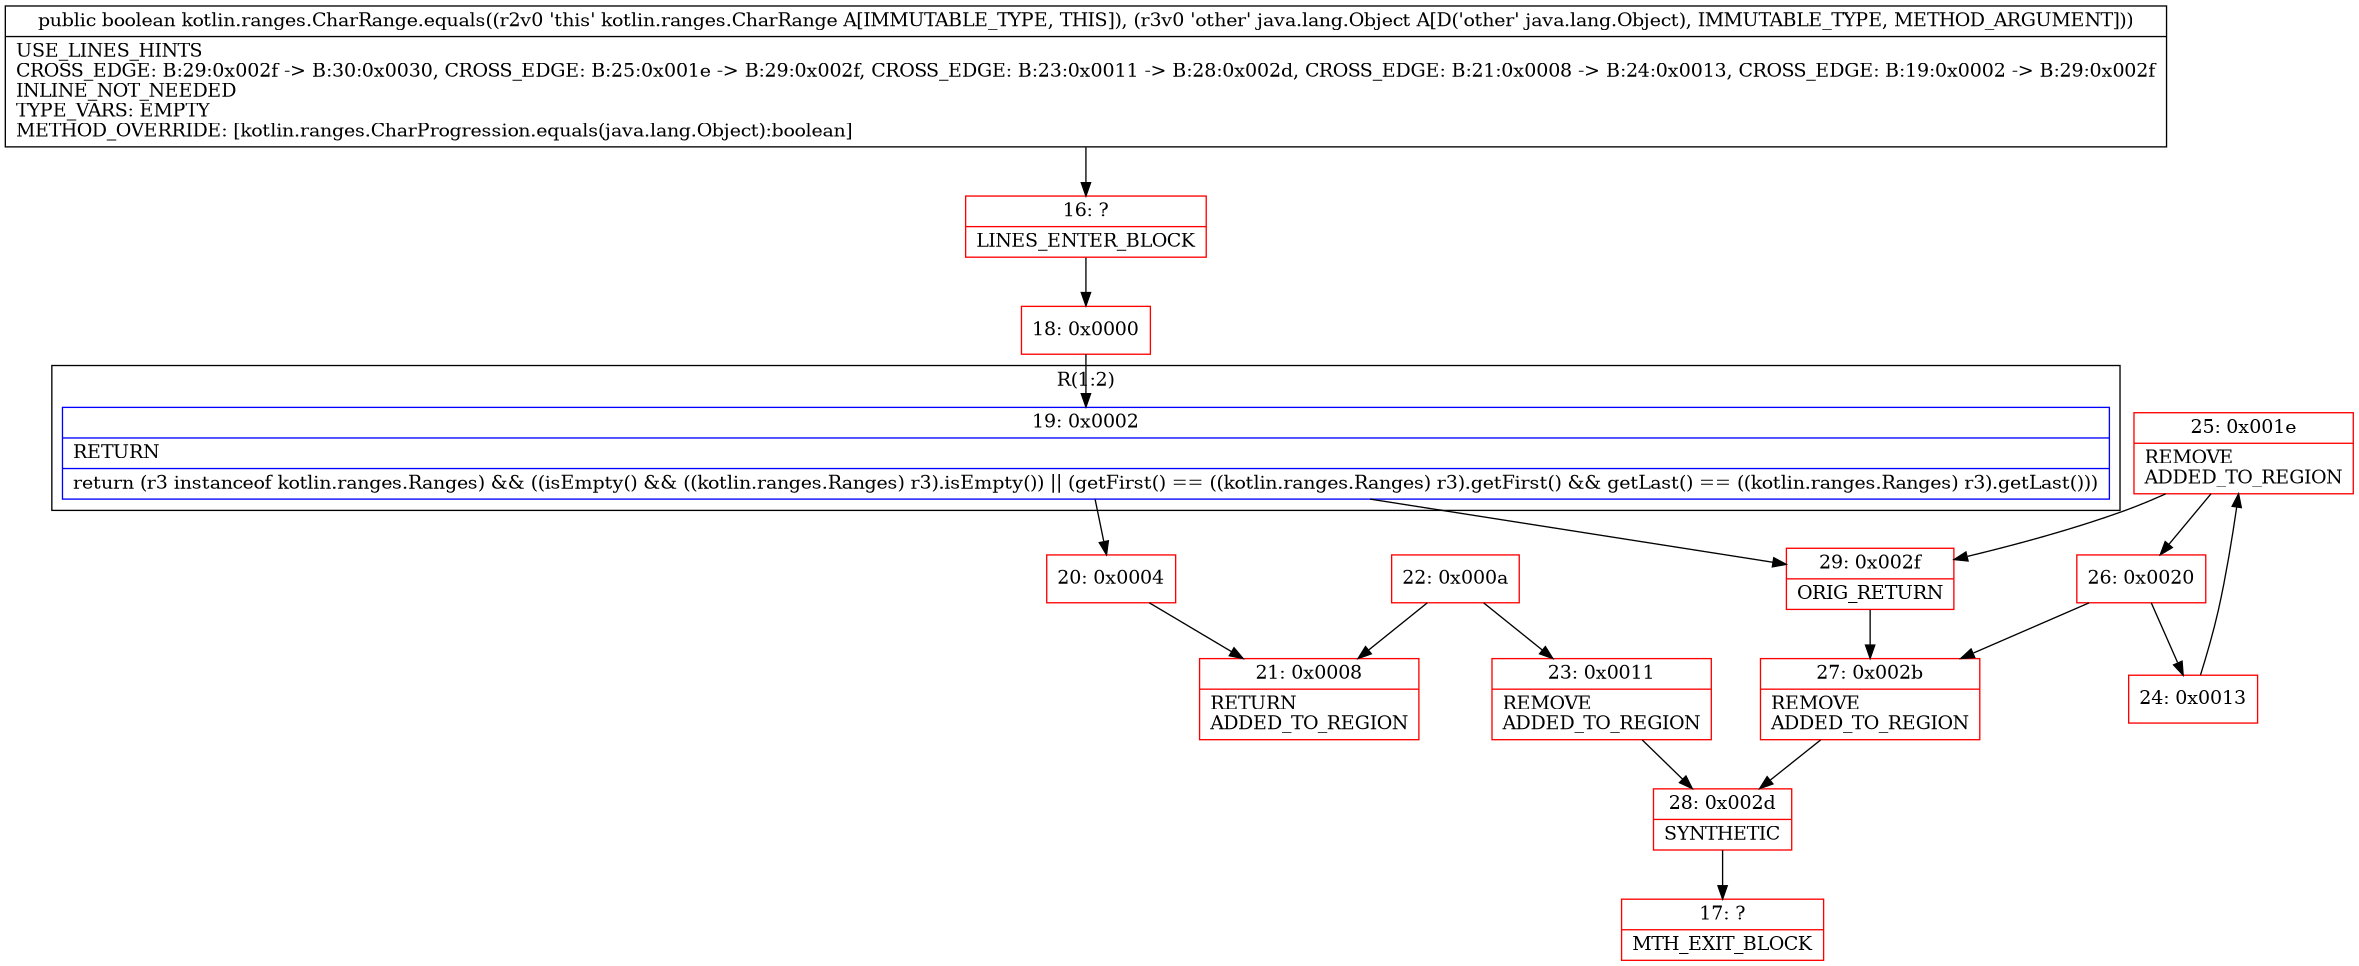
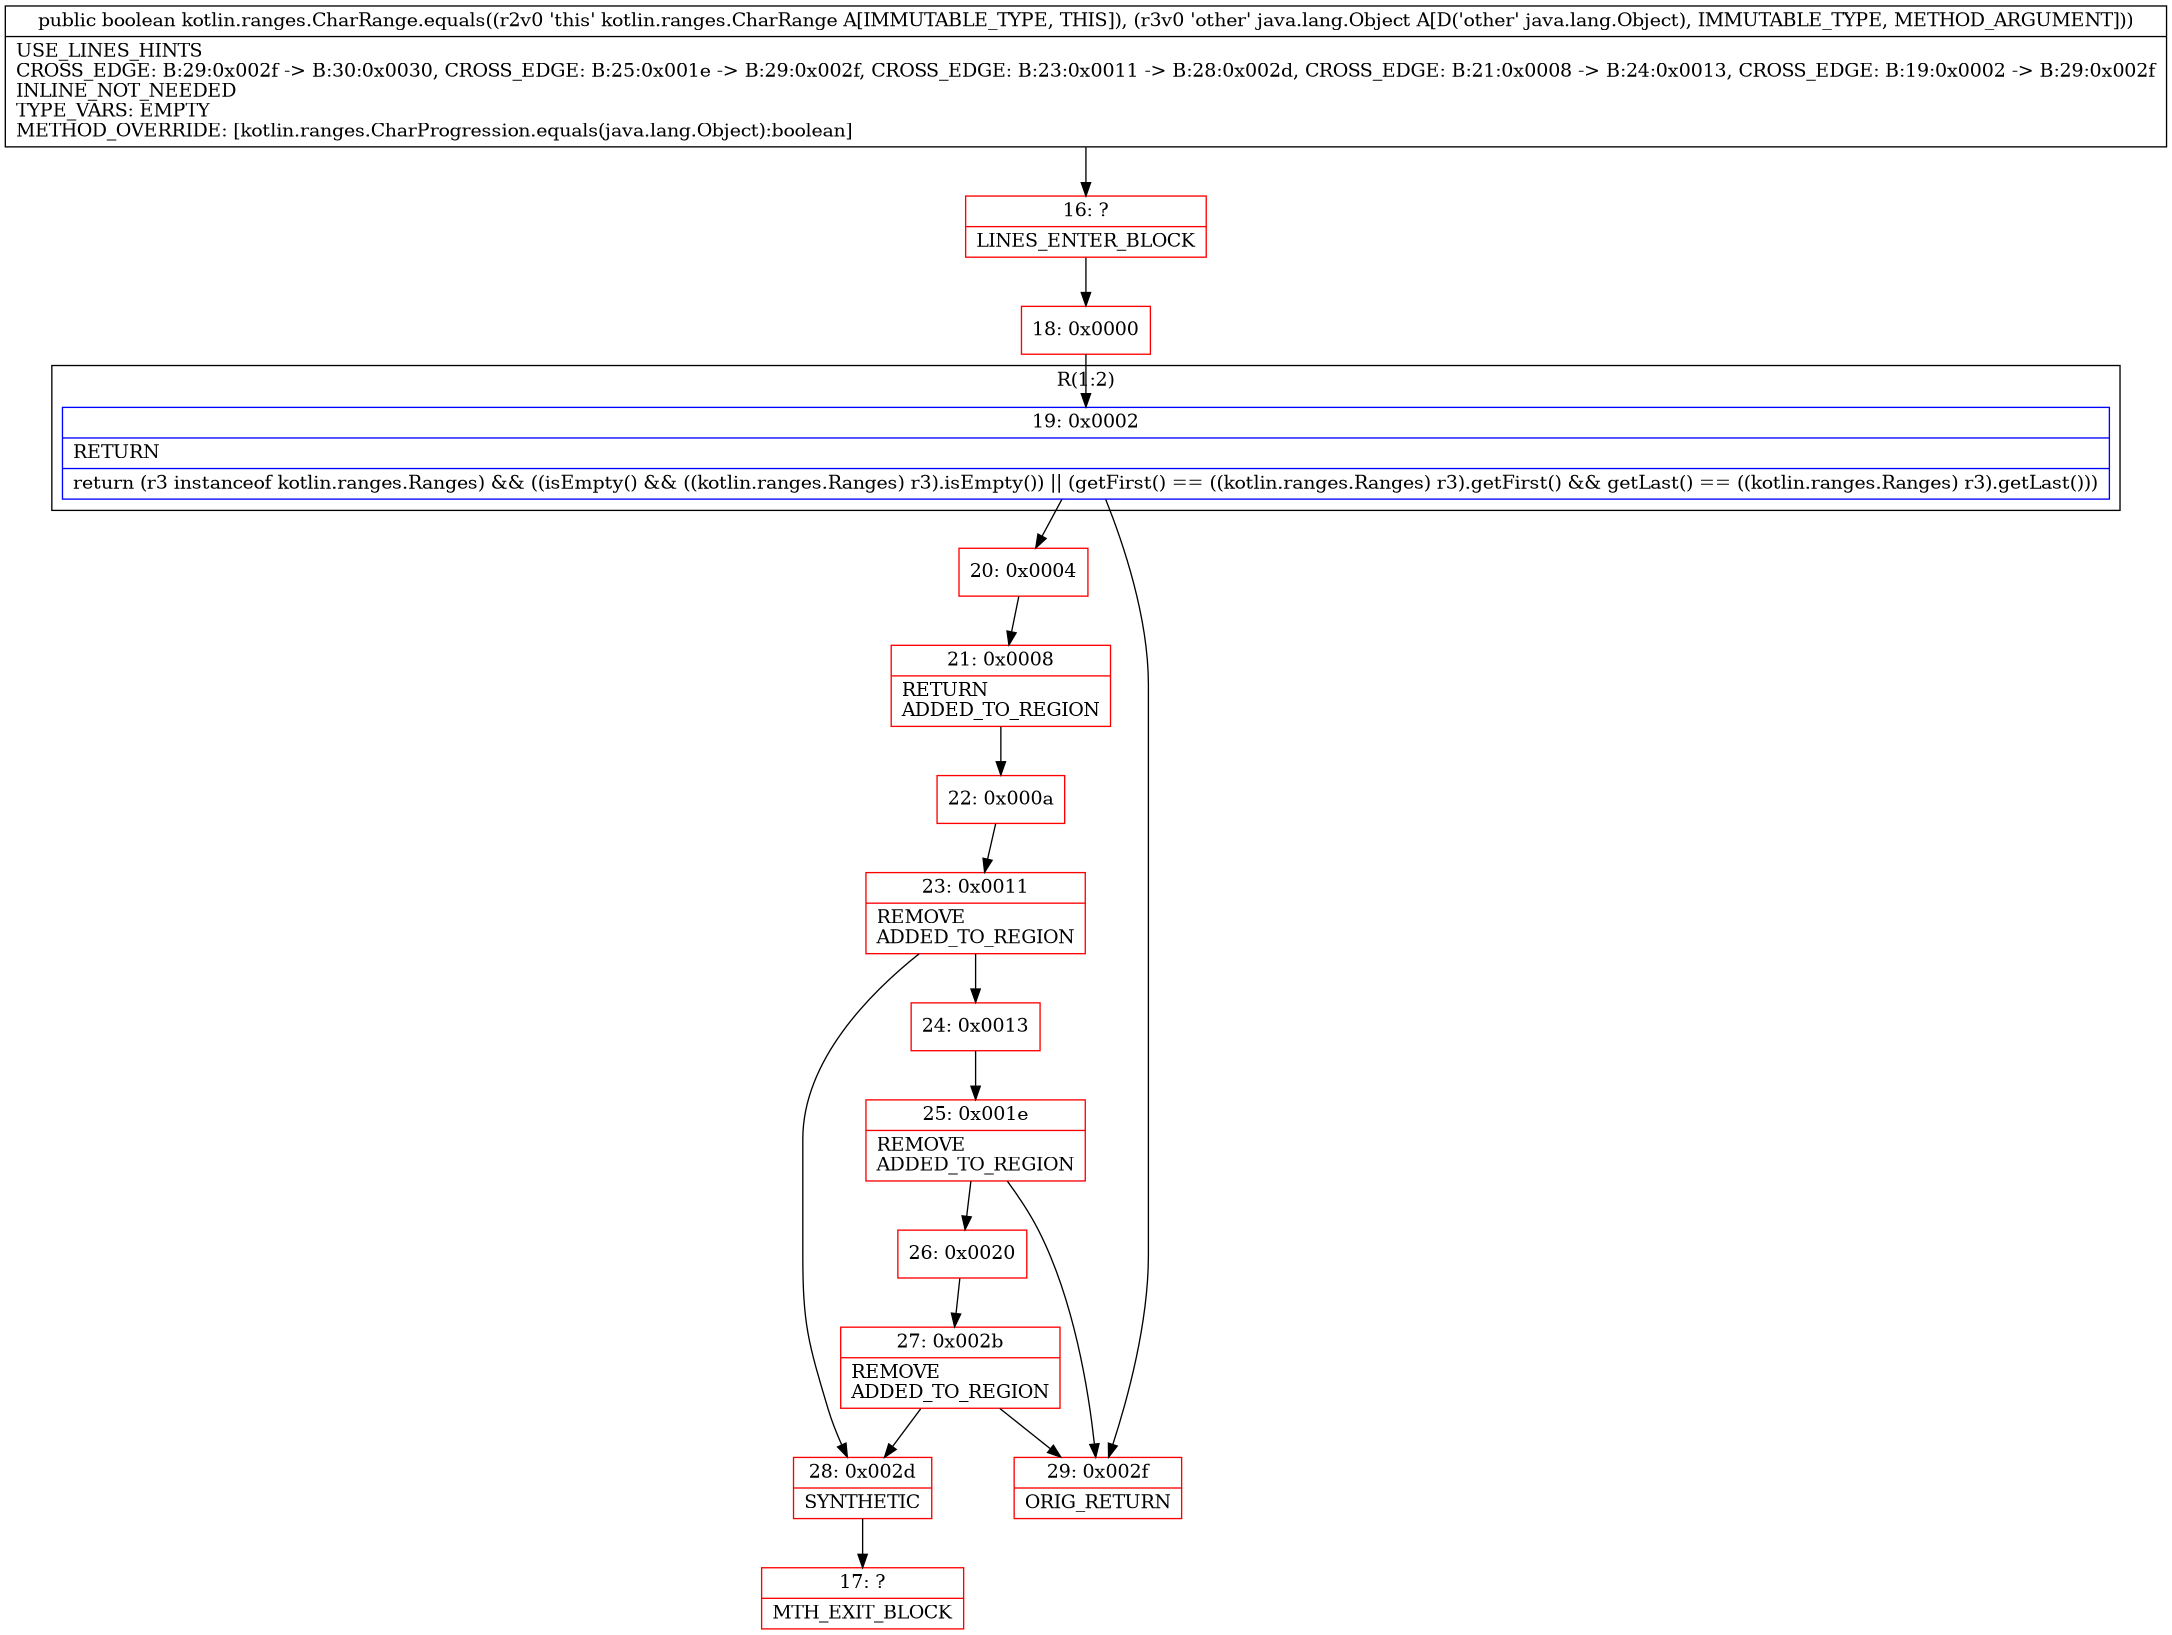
(1398, 626) -> (1001, 744)
(1870, 627) -> (1025, 1429)
(2164, 633) -> (976, 971)
